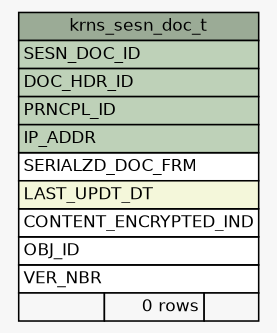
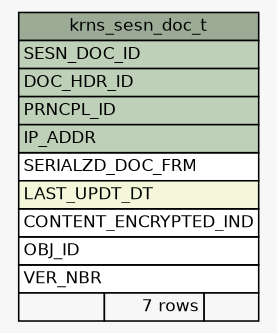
(171, 306) -> (171, 306)
